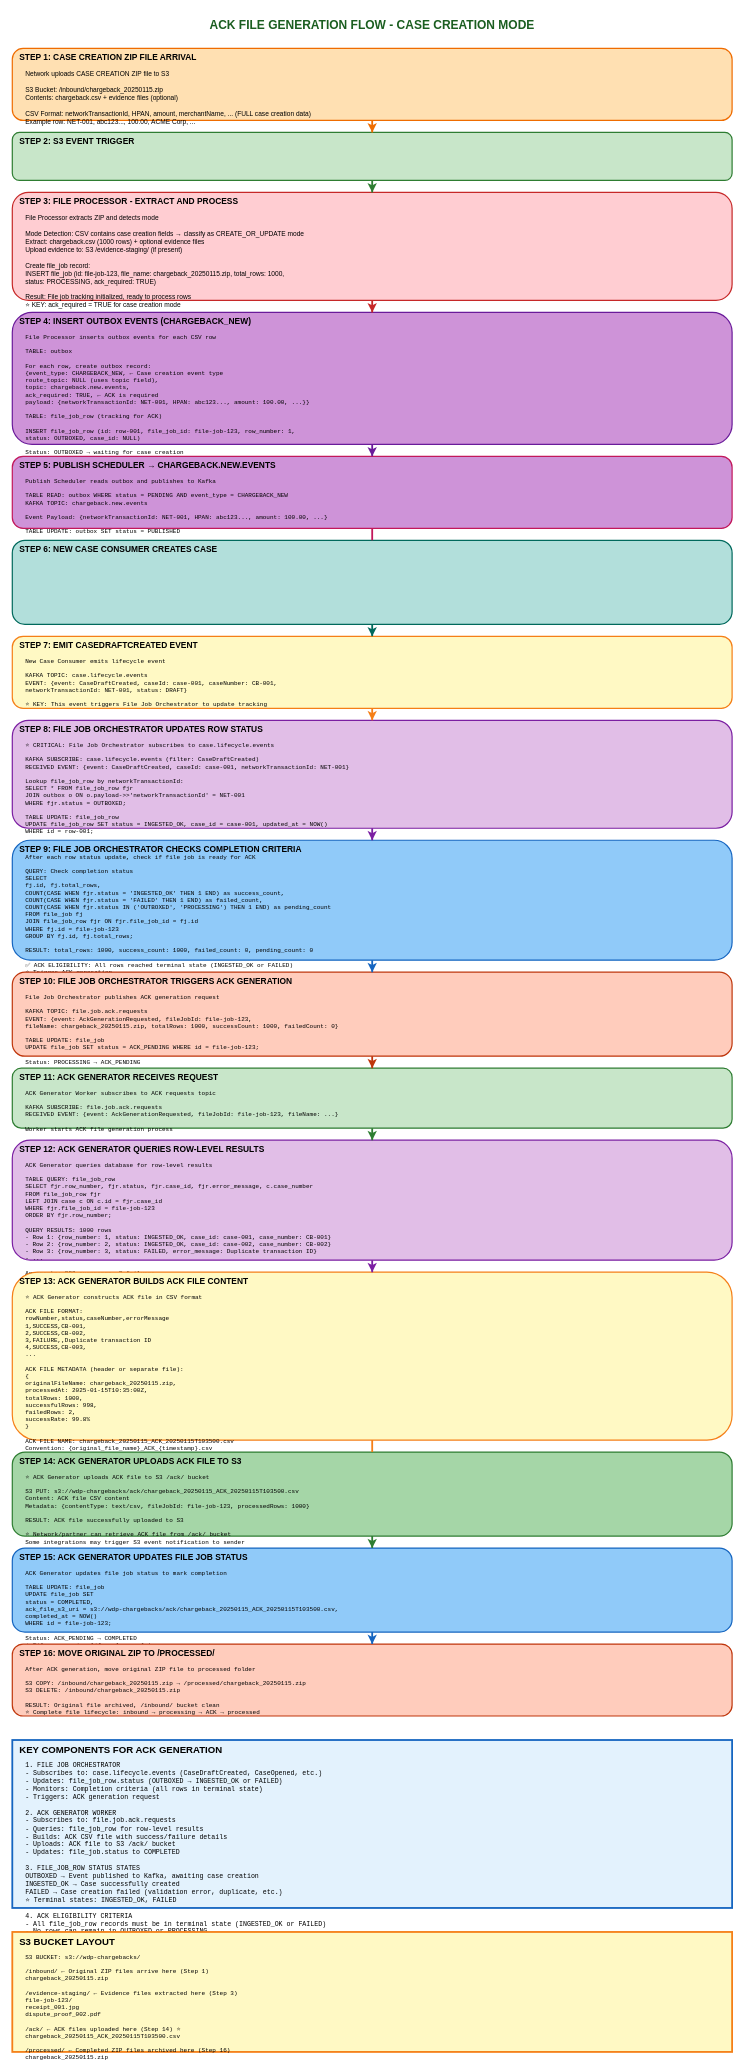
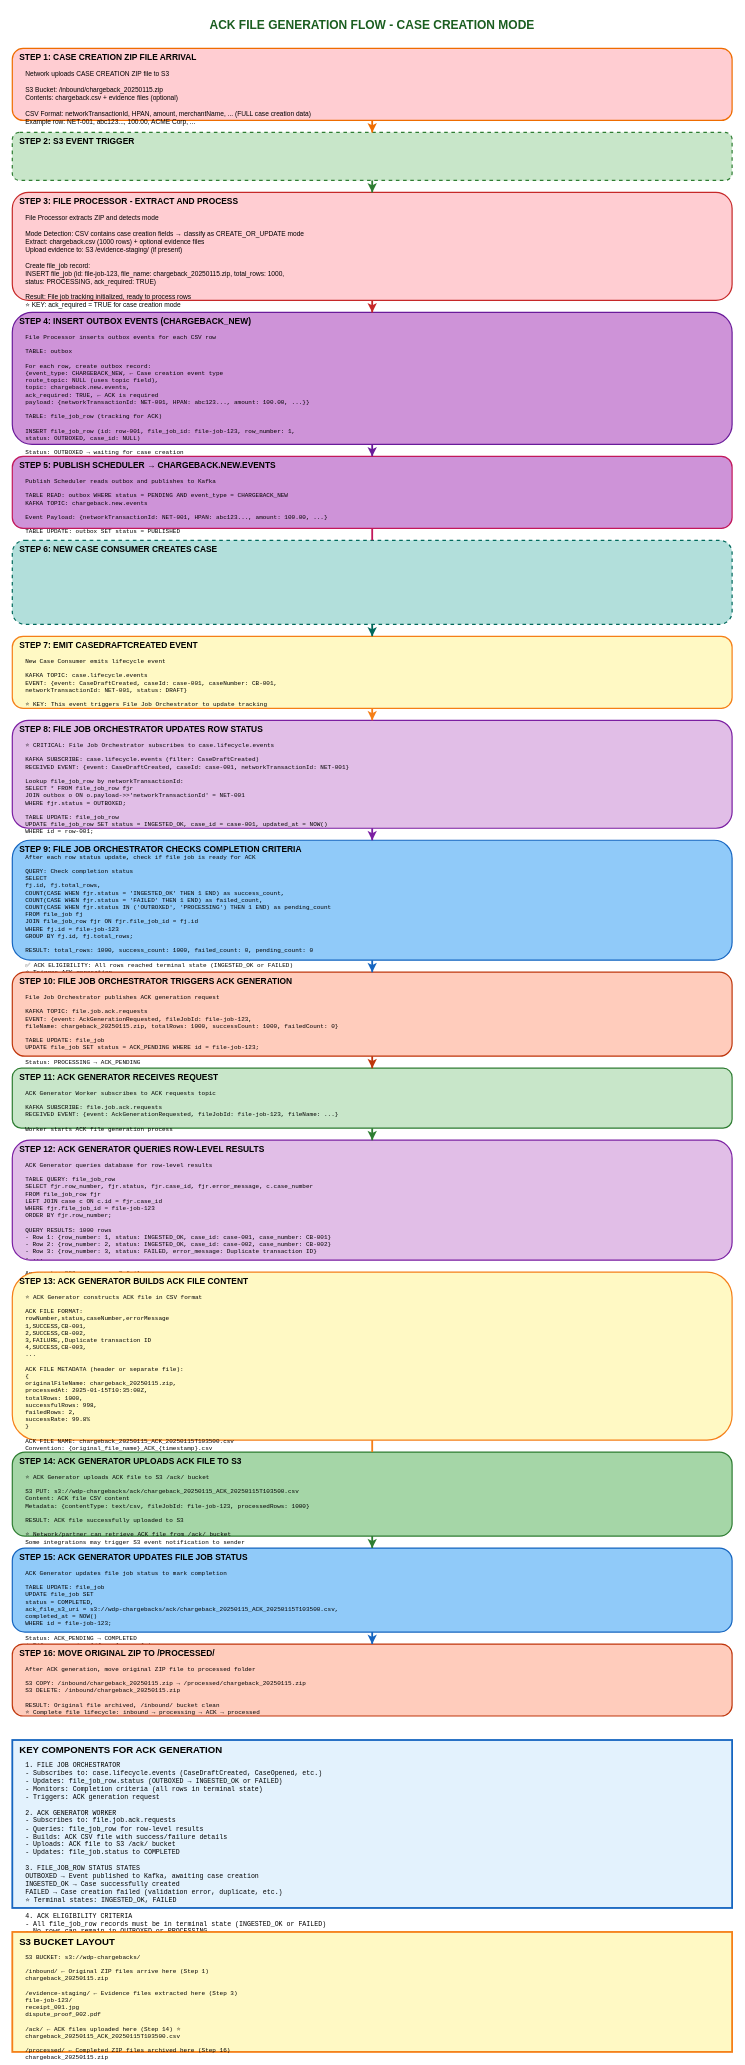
(372, 84) -> (372, 84)
(372, 156) -> (372, 156)
(372, 582) -> (372, 582)
(372, 1270) -> none
